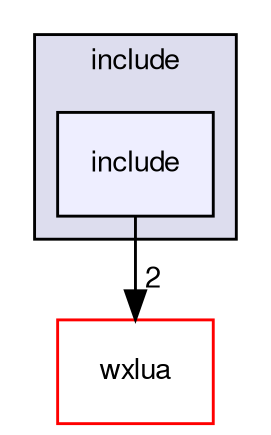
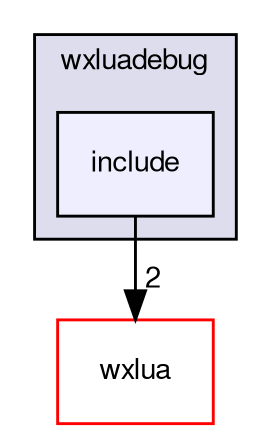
(135, 62) -> (135, 62)
